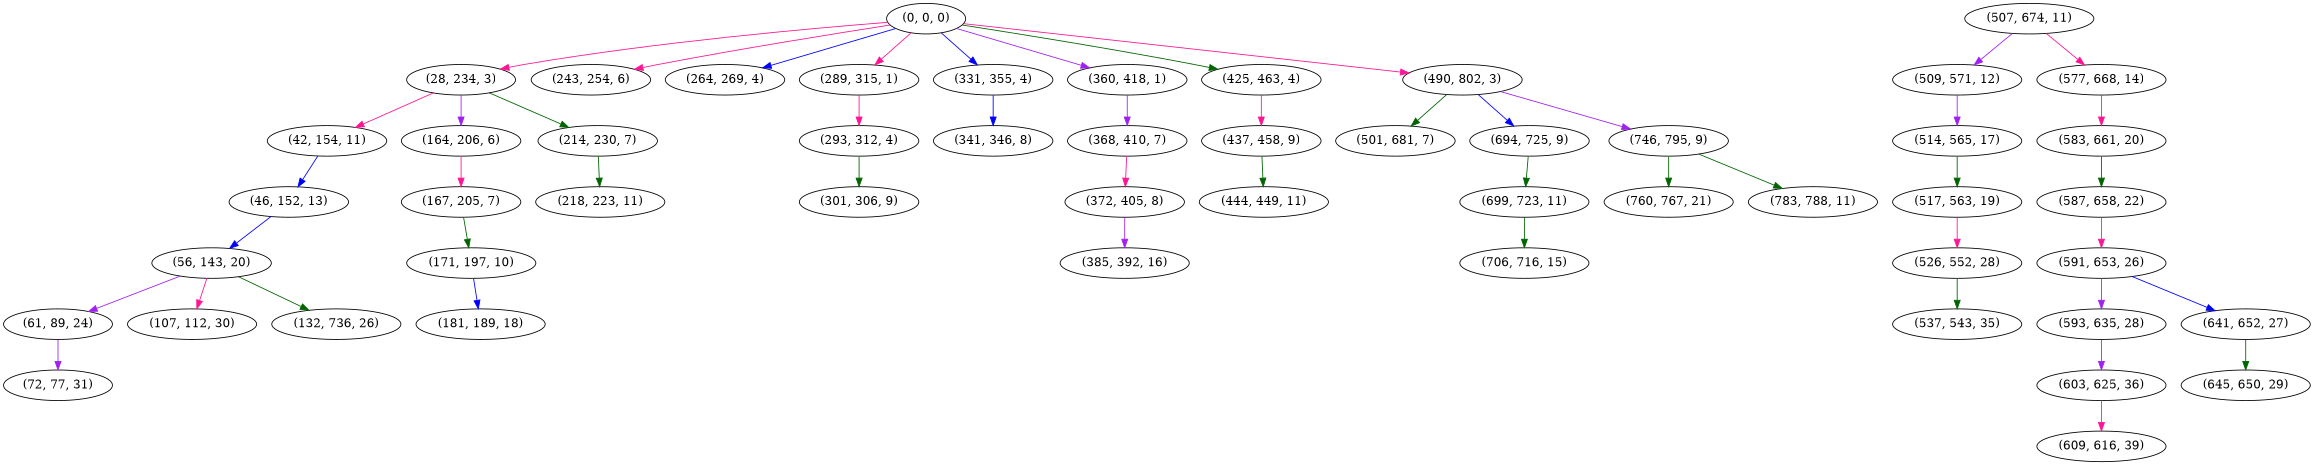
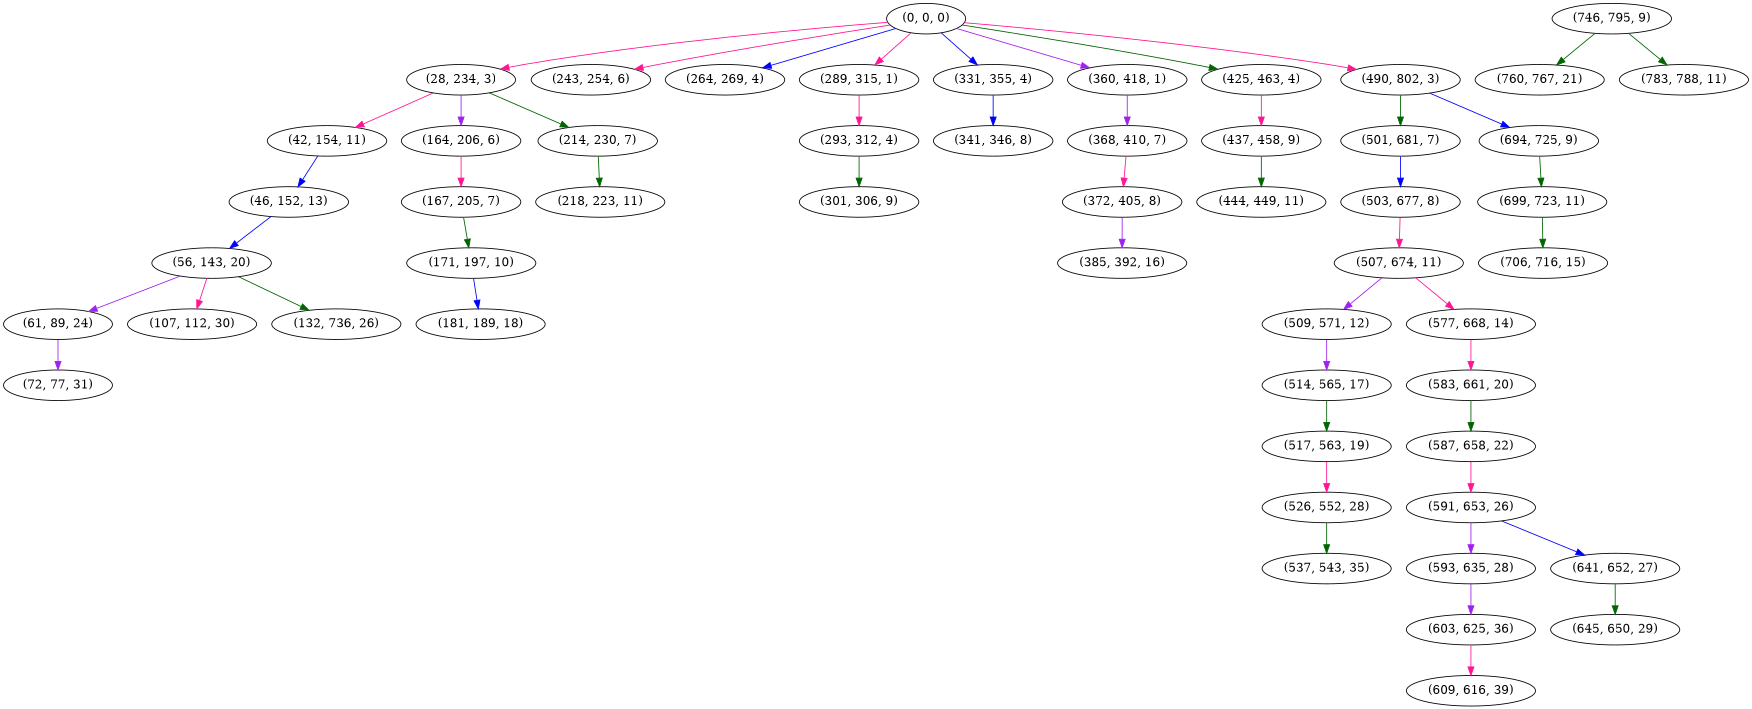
(1561, 109) -> none
none -> (1400, 202)
